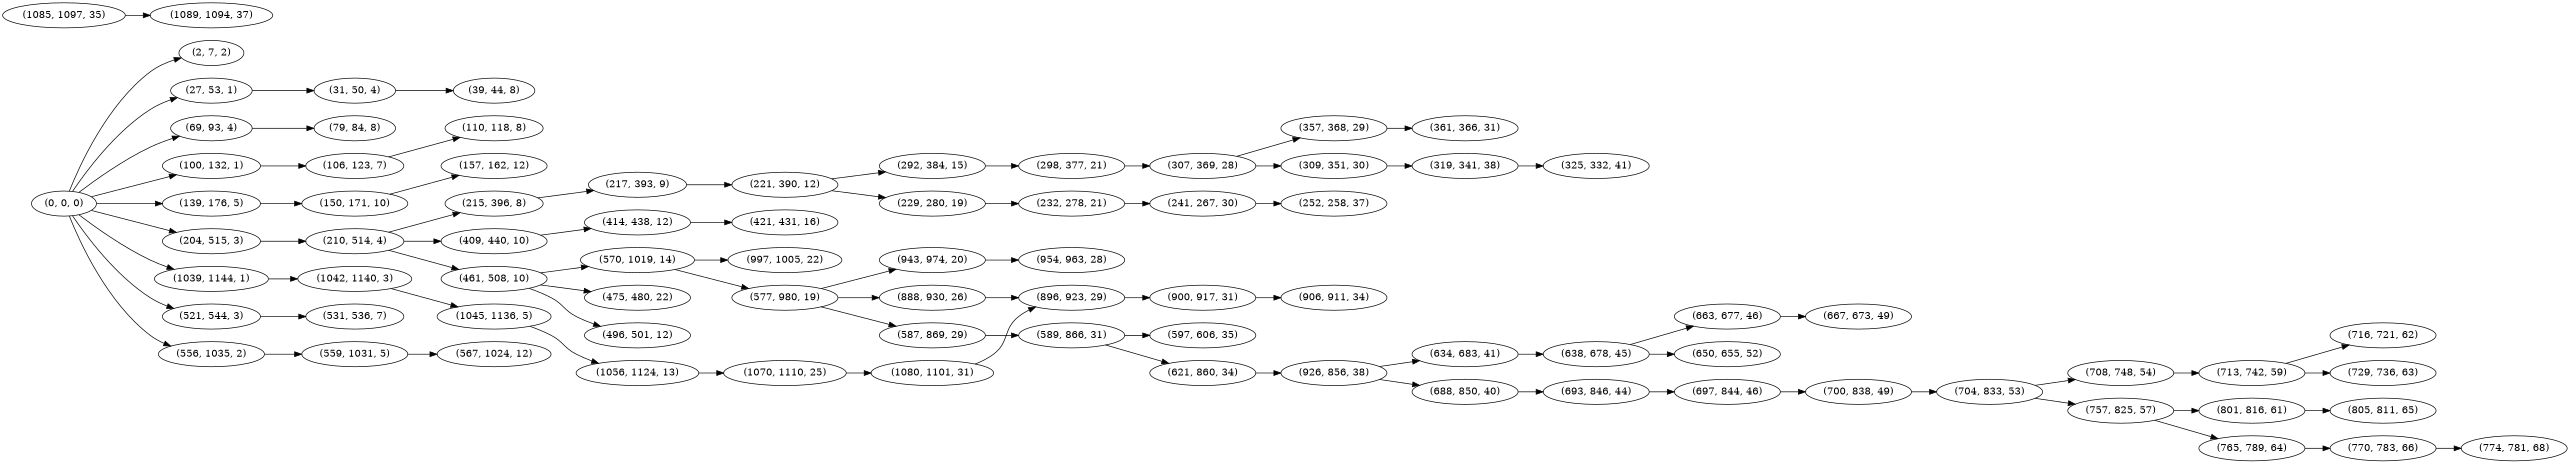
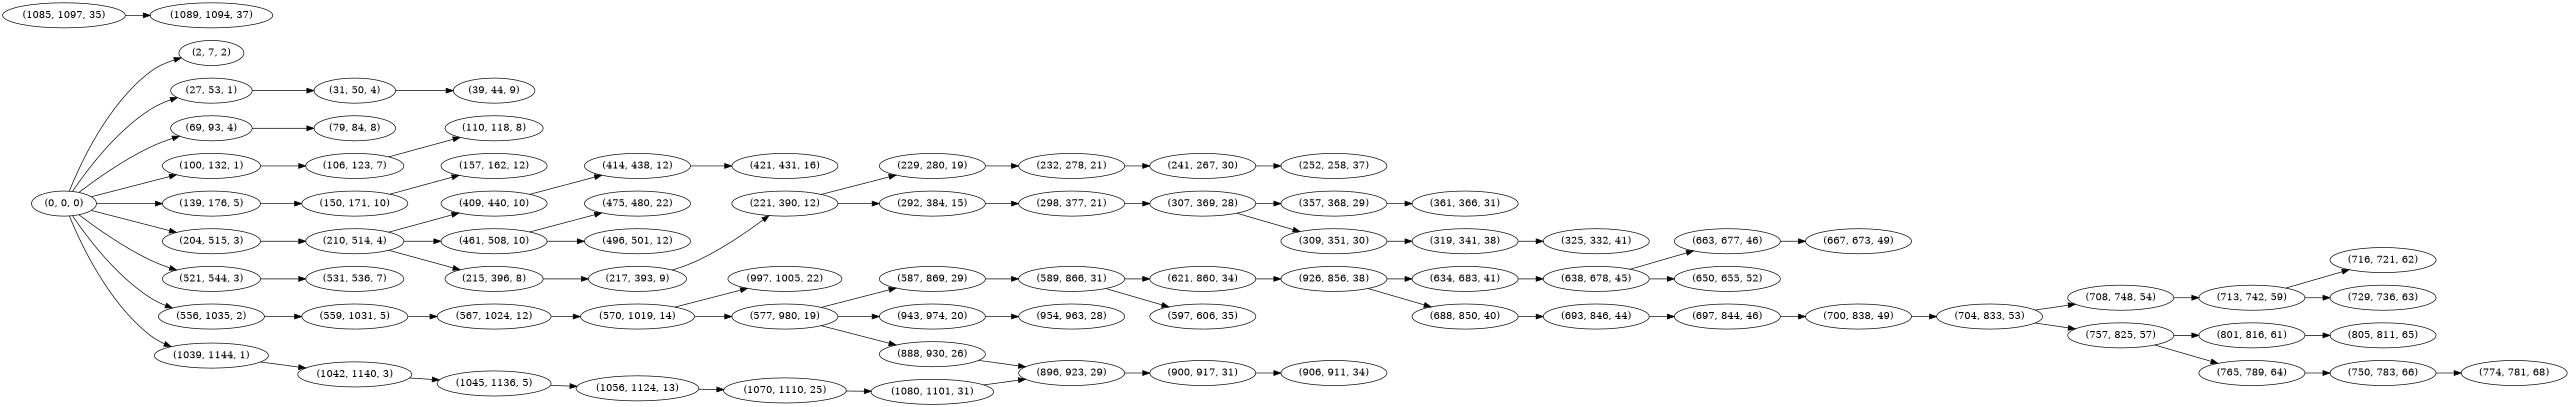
(494, 91) -> (494, 91)
(561, 270) -> (562, 317)
(2383, 448) -> (2383, 373)
